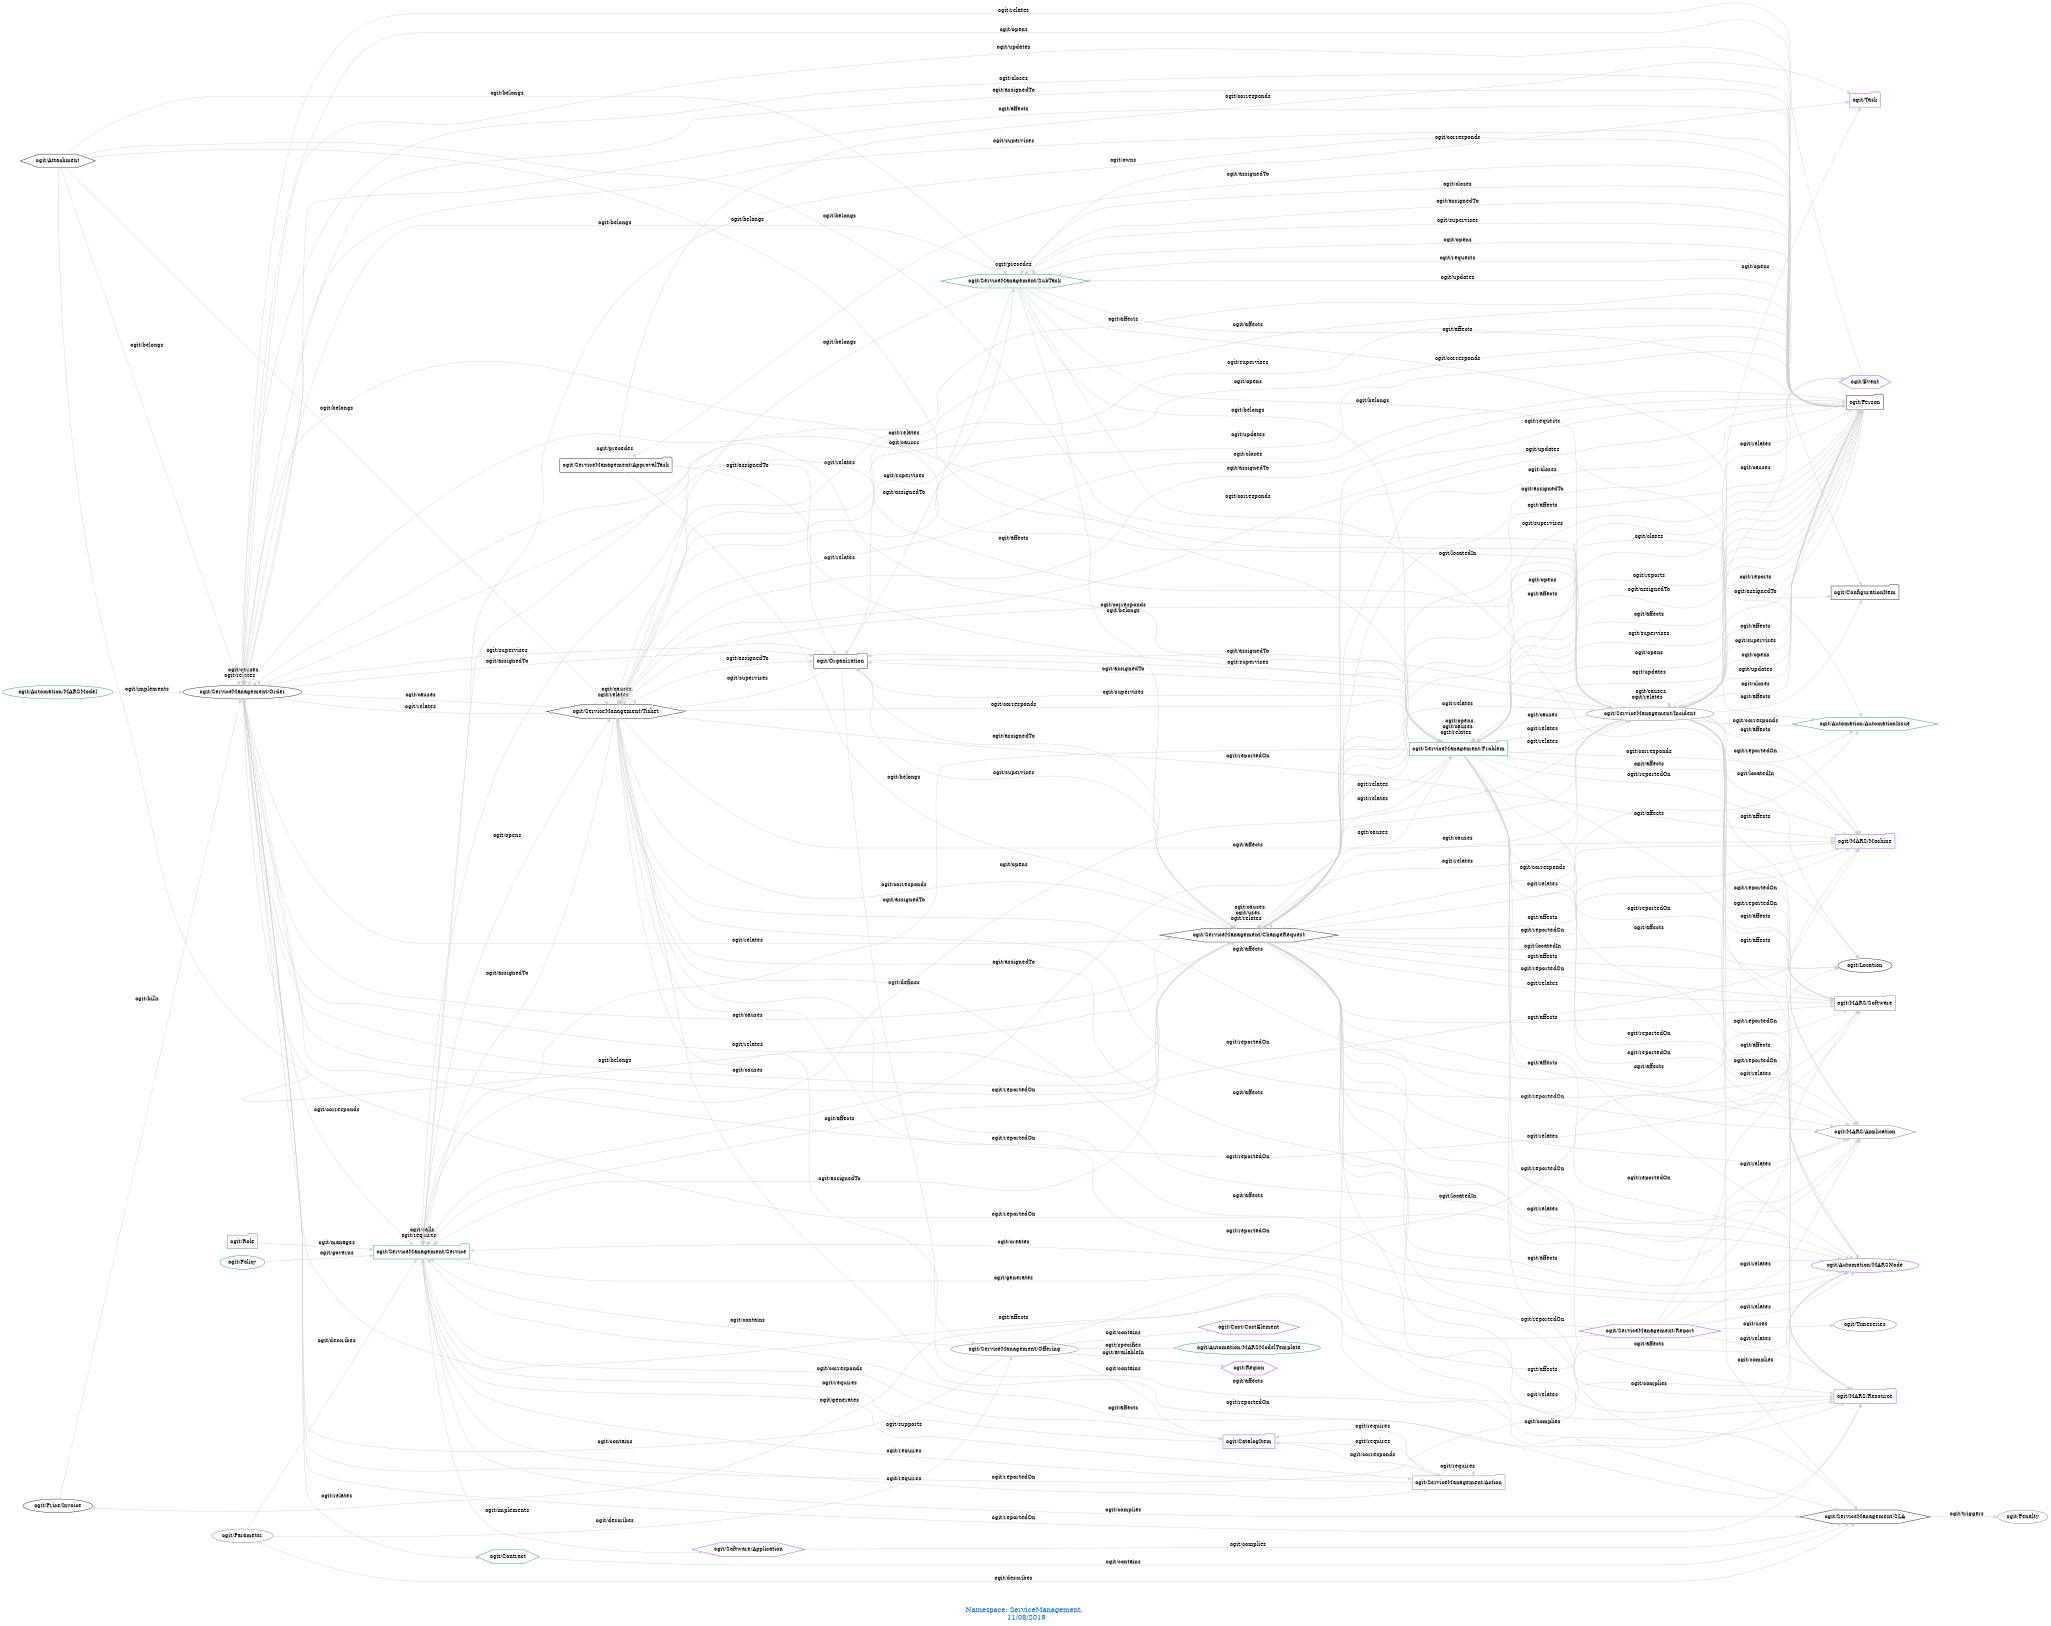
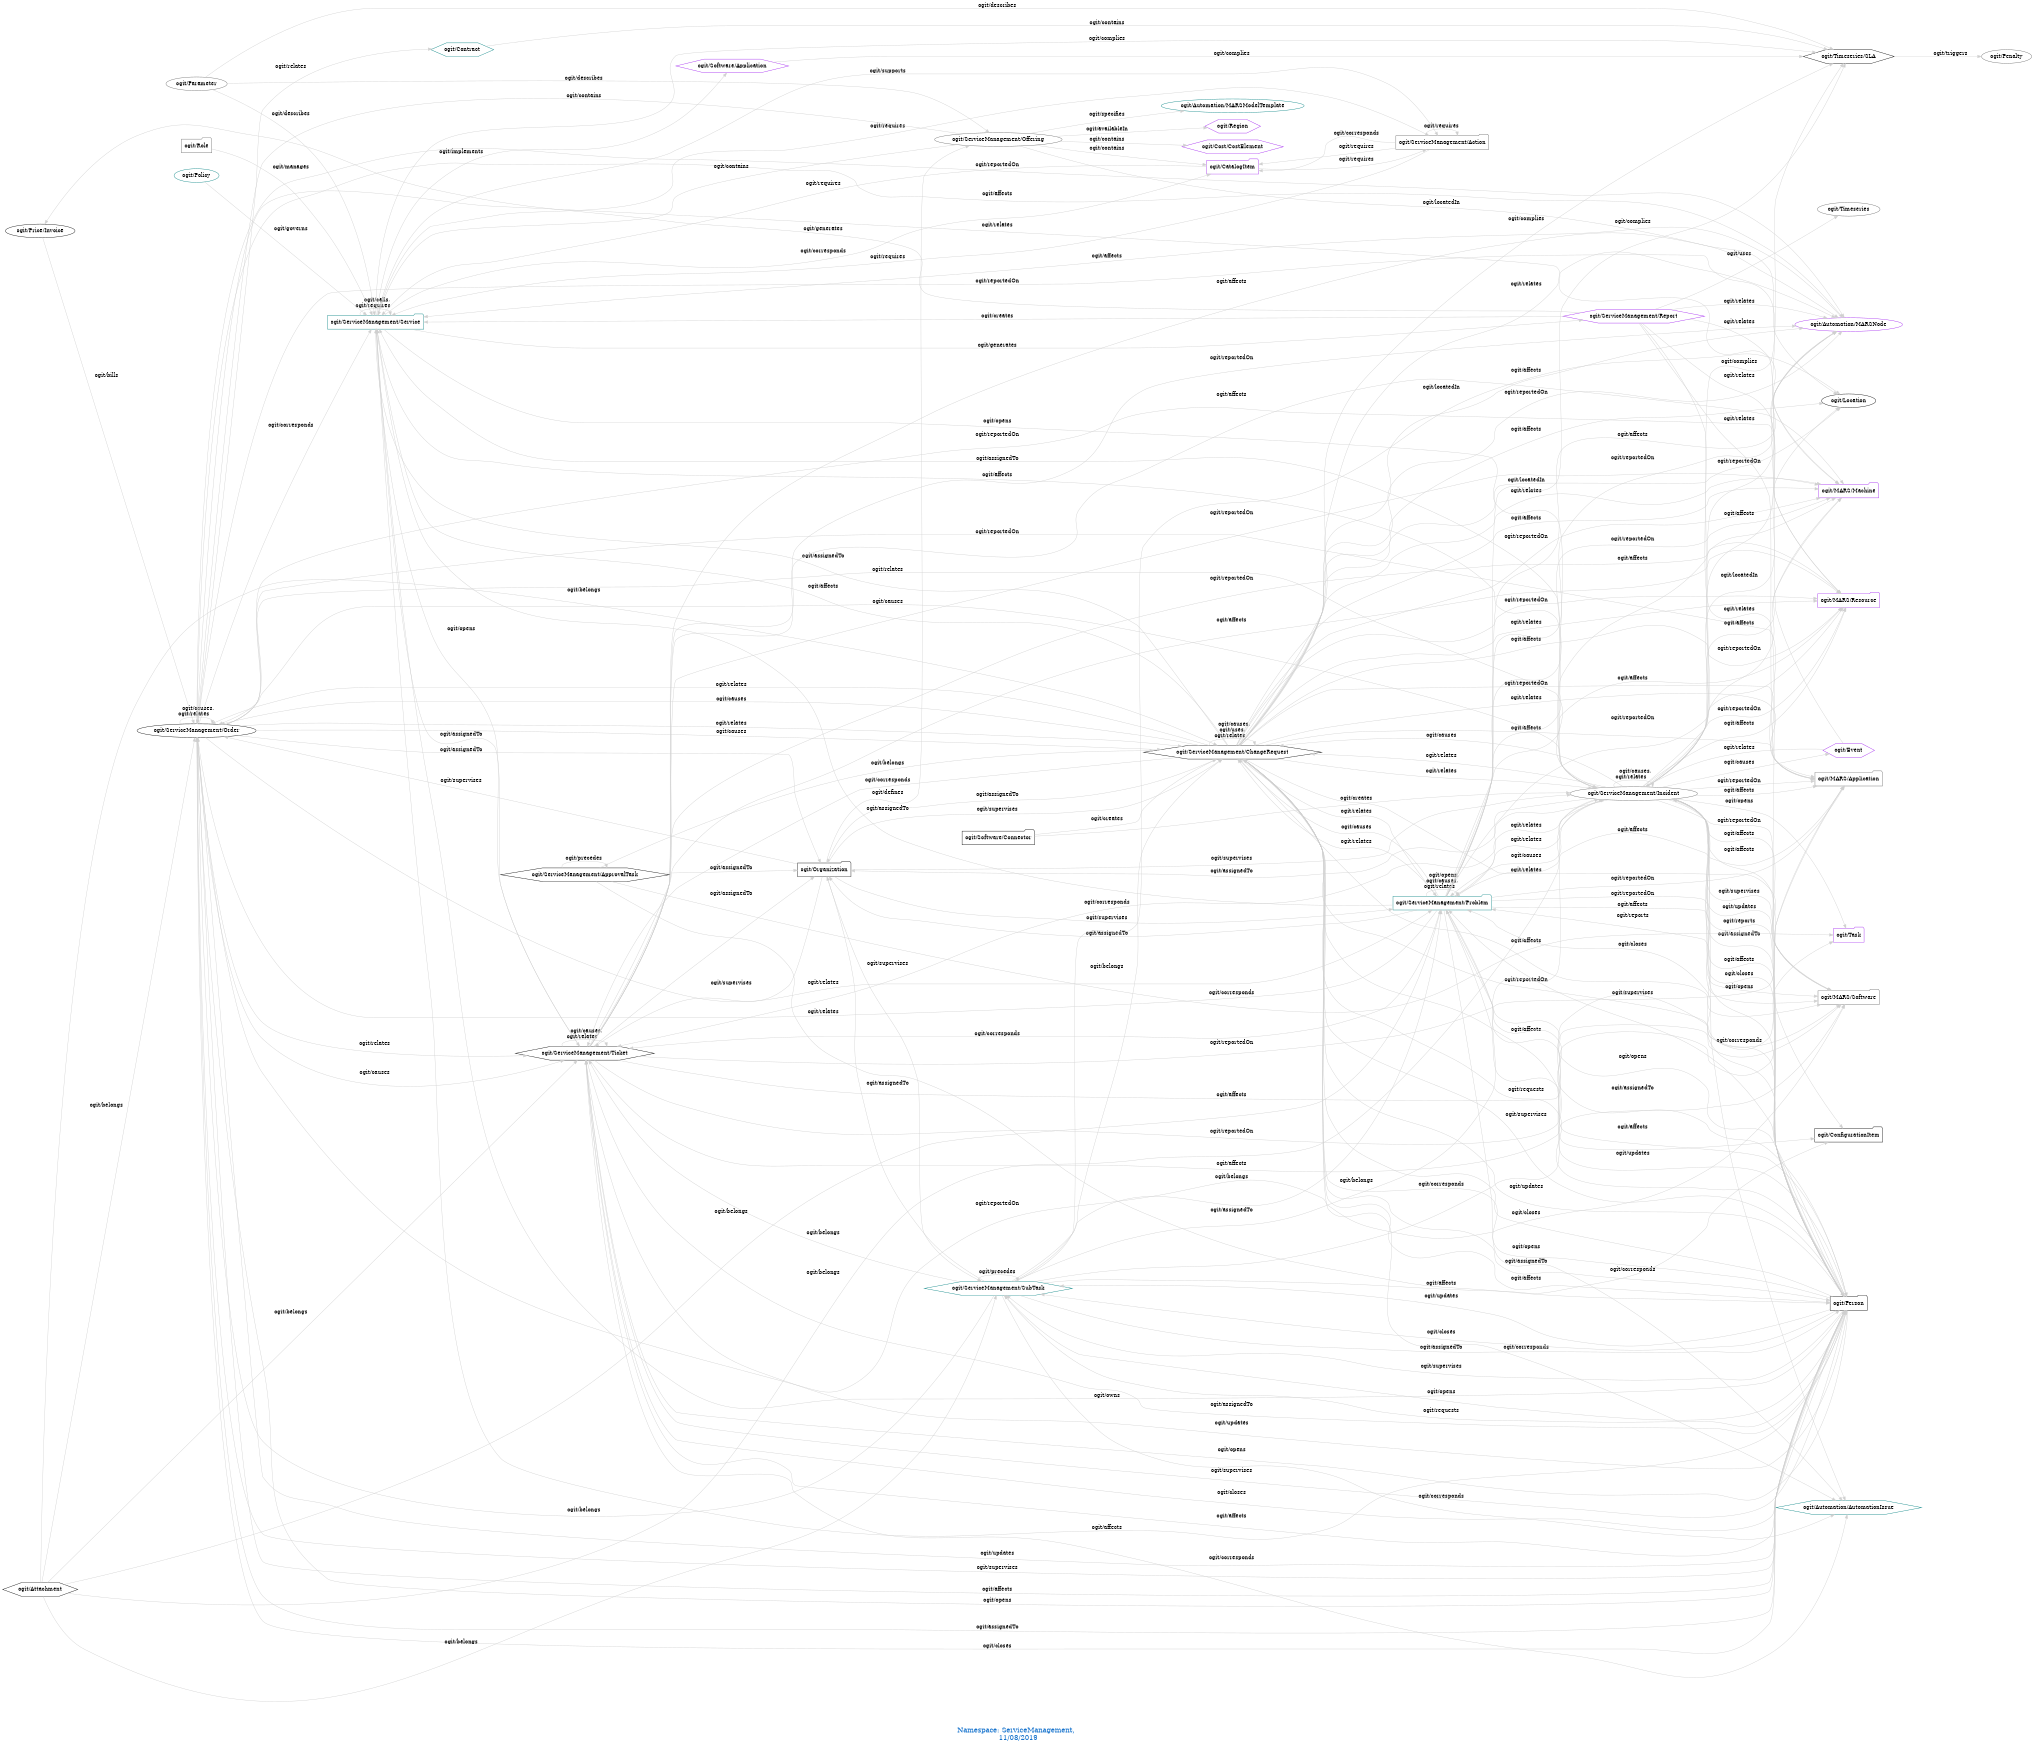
(616, 465) -> (585, 875)
(58, 692) -> none
none -> (998, 838)
(1865, 1132) -> (1849, 779)
(1865, 1517) -> (1849, 56)
